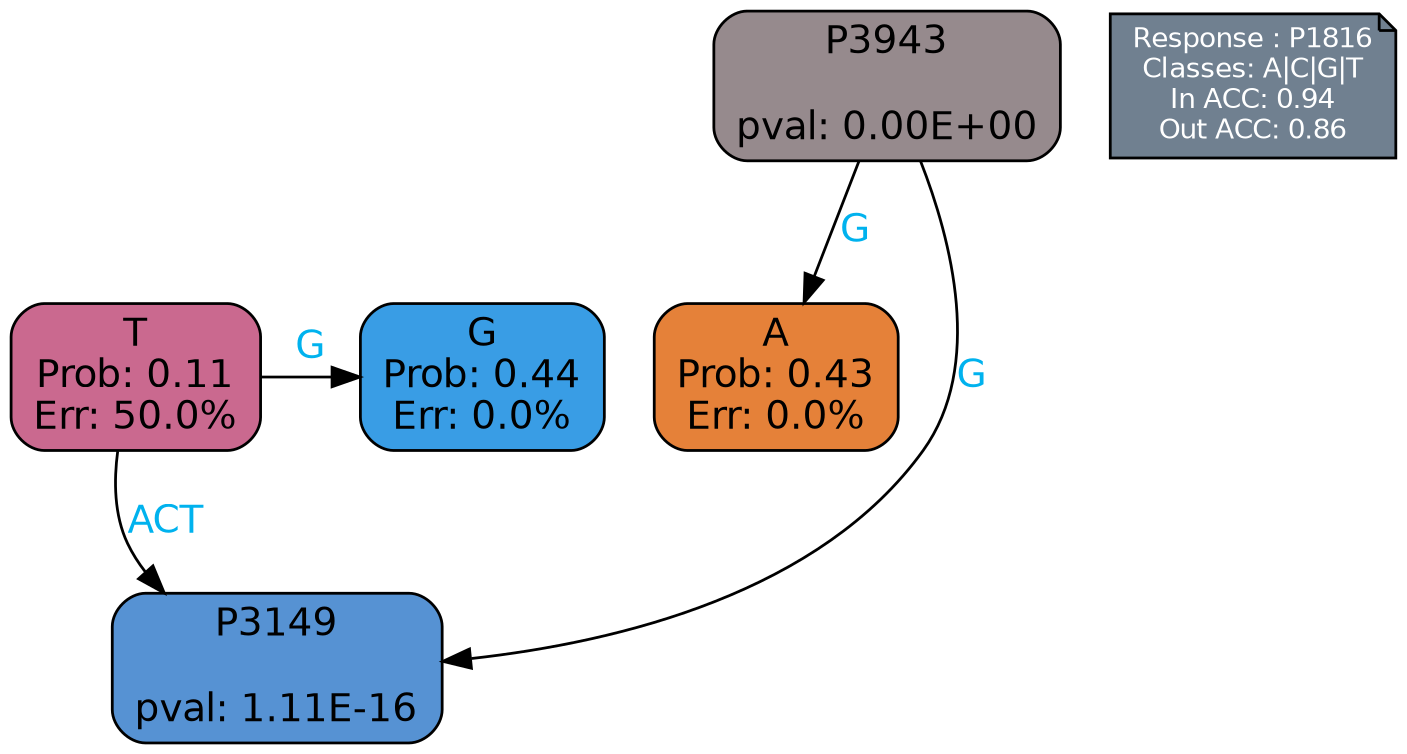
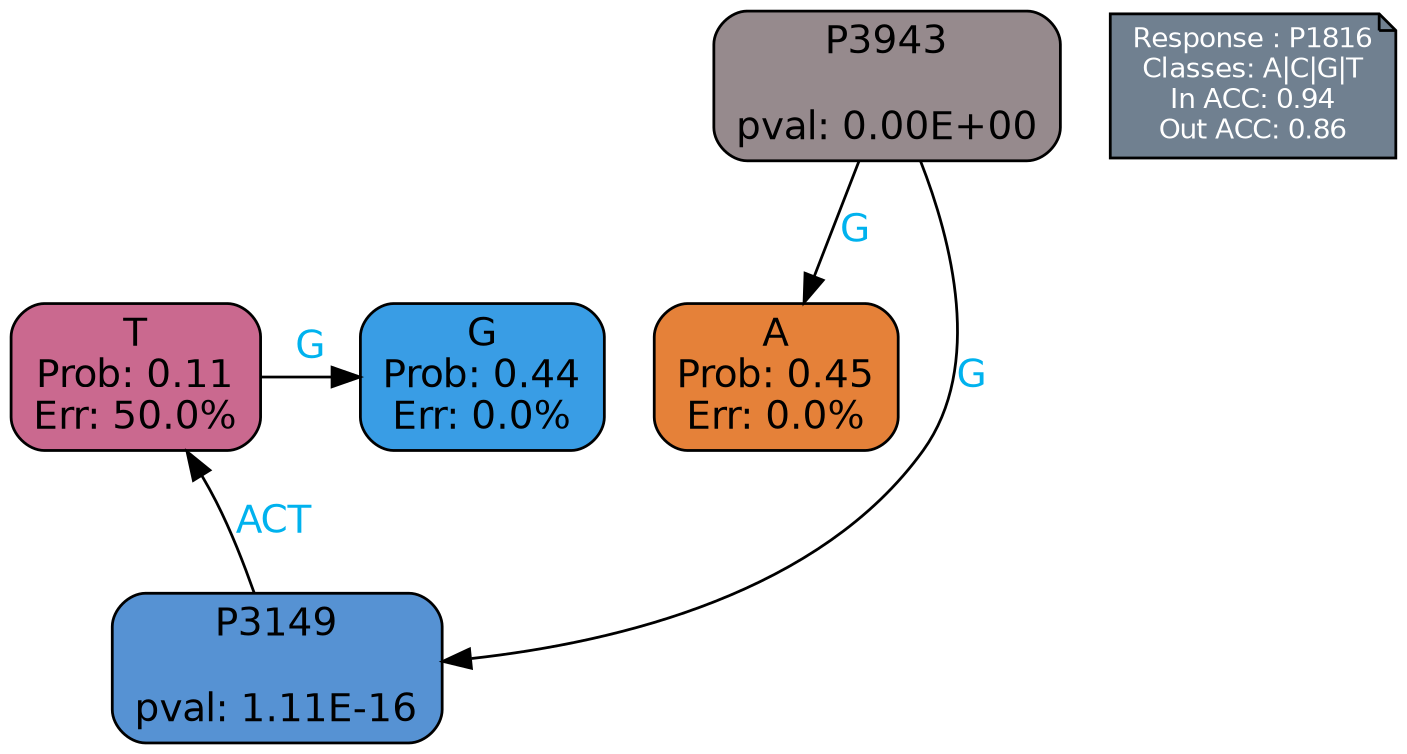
(776, 377) -> (776, 377)
(118, 515) -> (231, 533)
